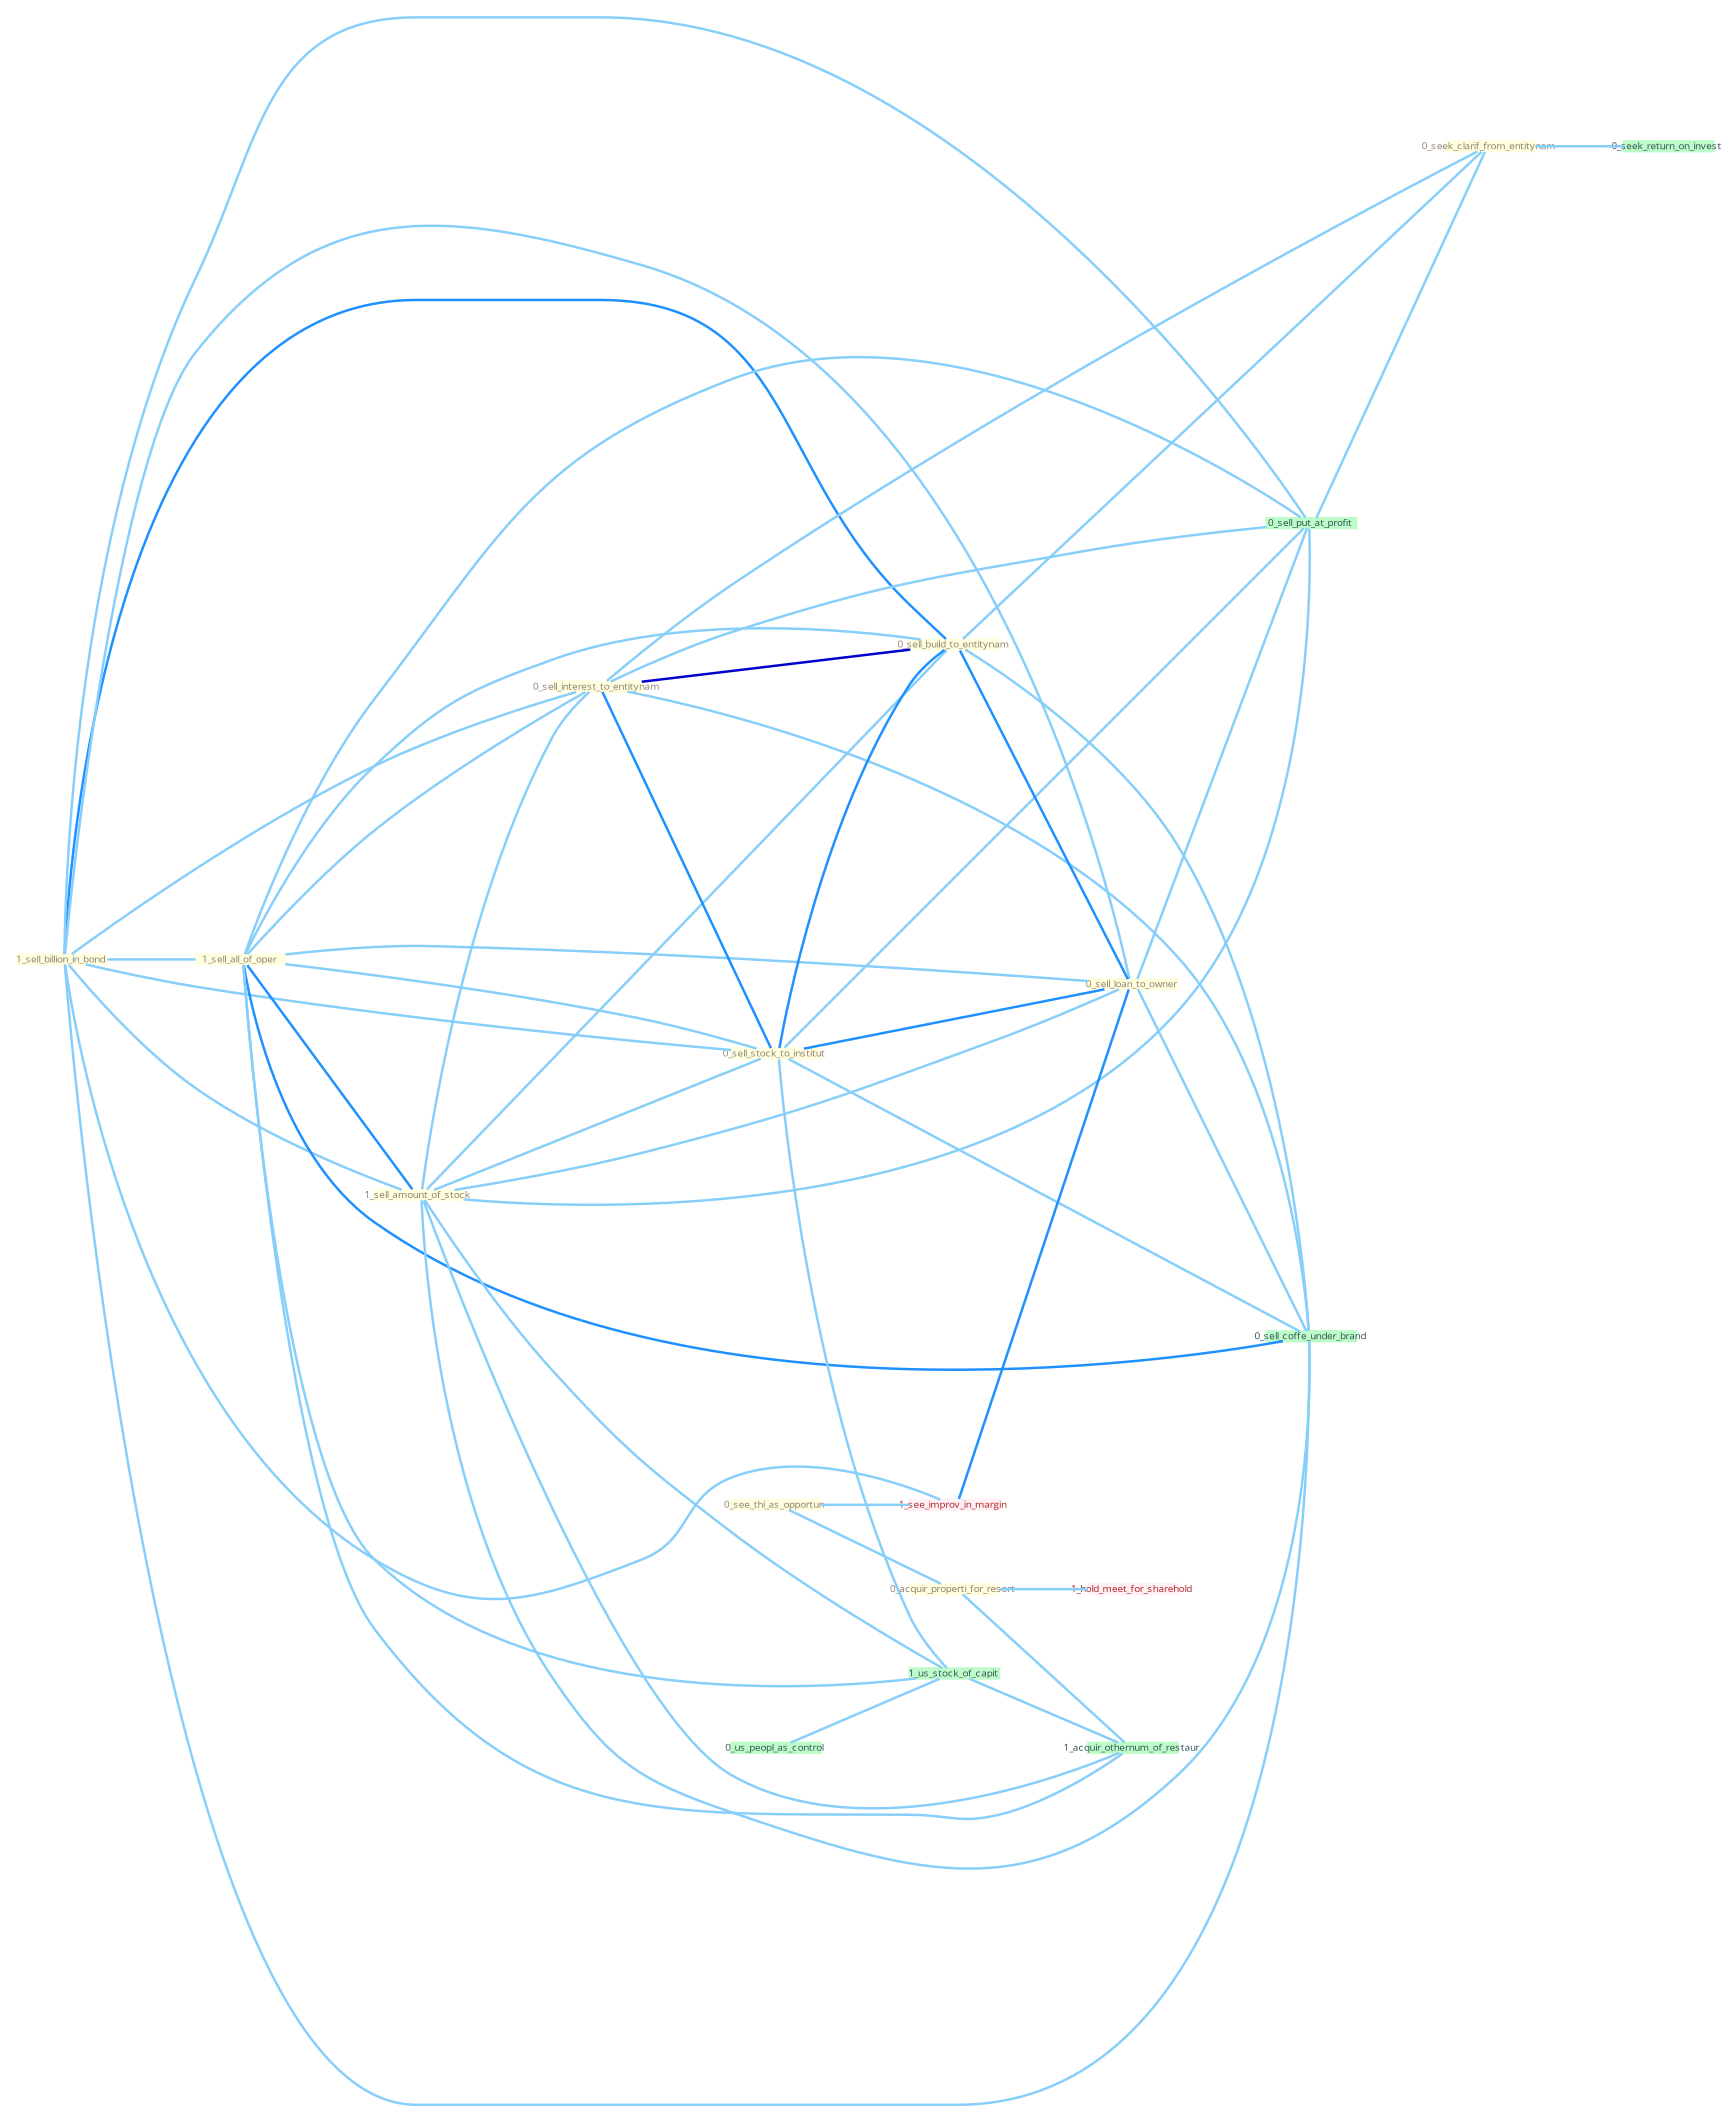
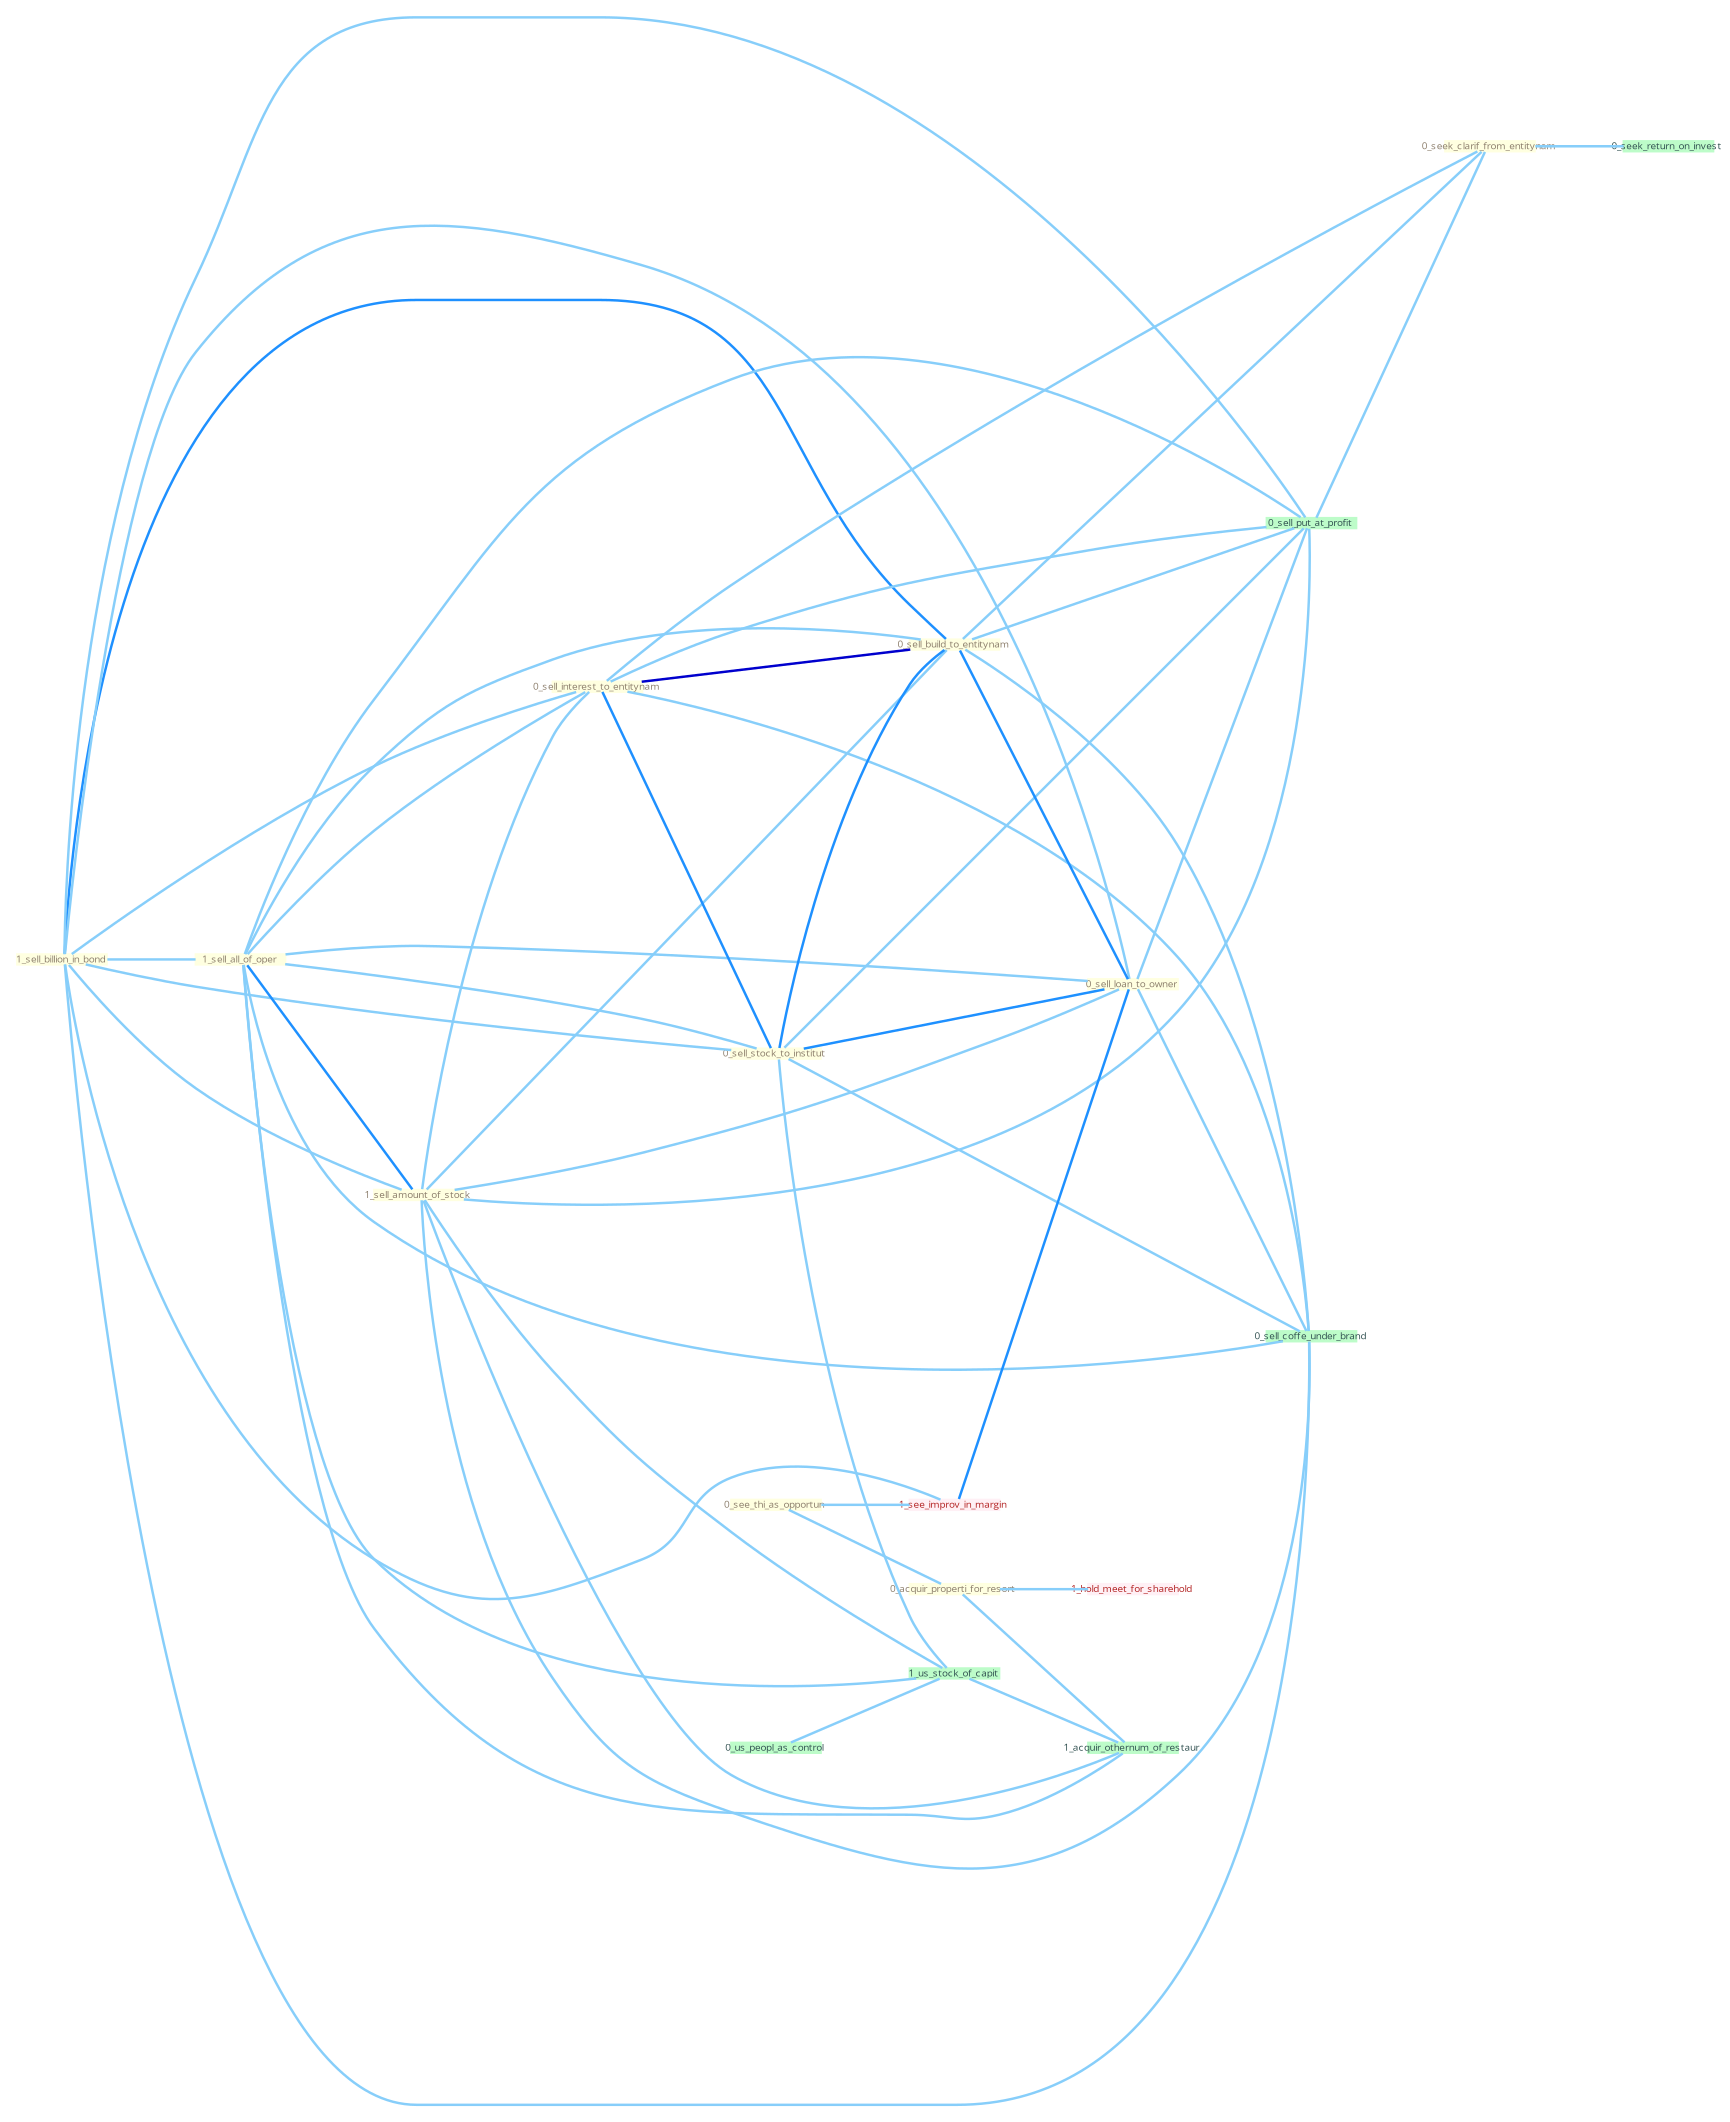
none -> (1133, 584)
(597, 1124) -> none
(670, 1341) -> (670, 1341)
